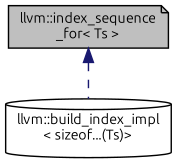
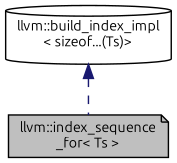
(88, 81) -> (88, 97)
